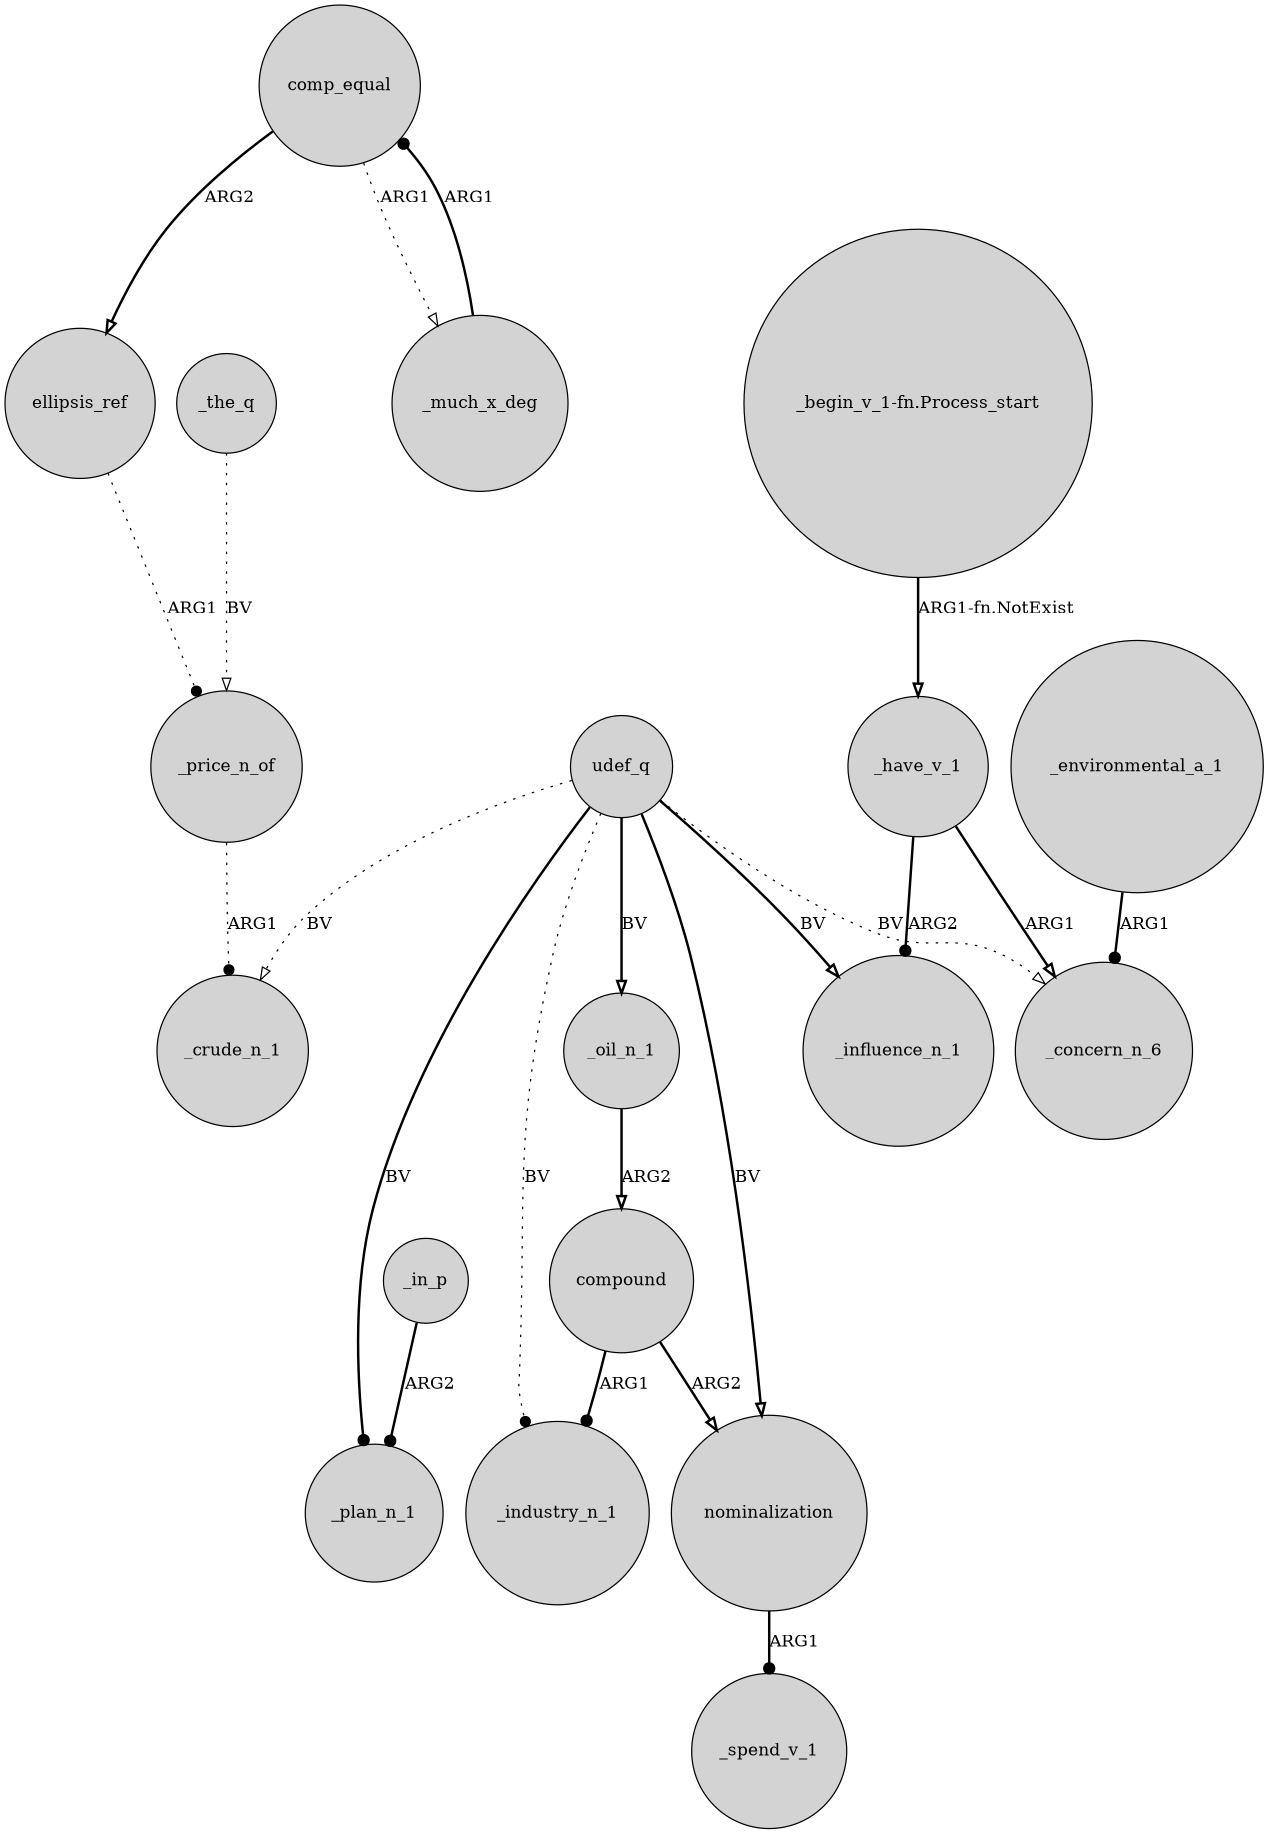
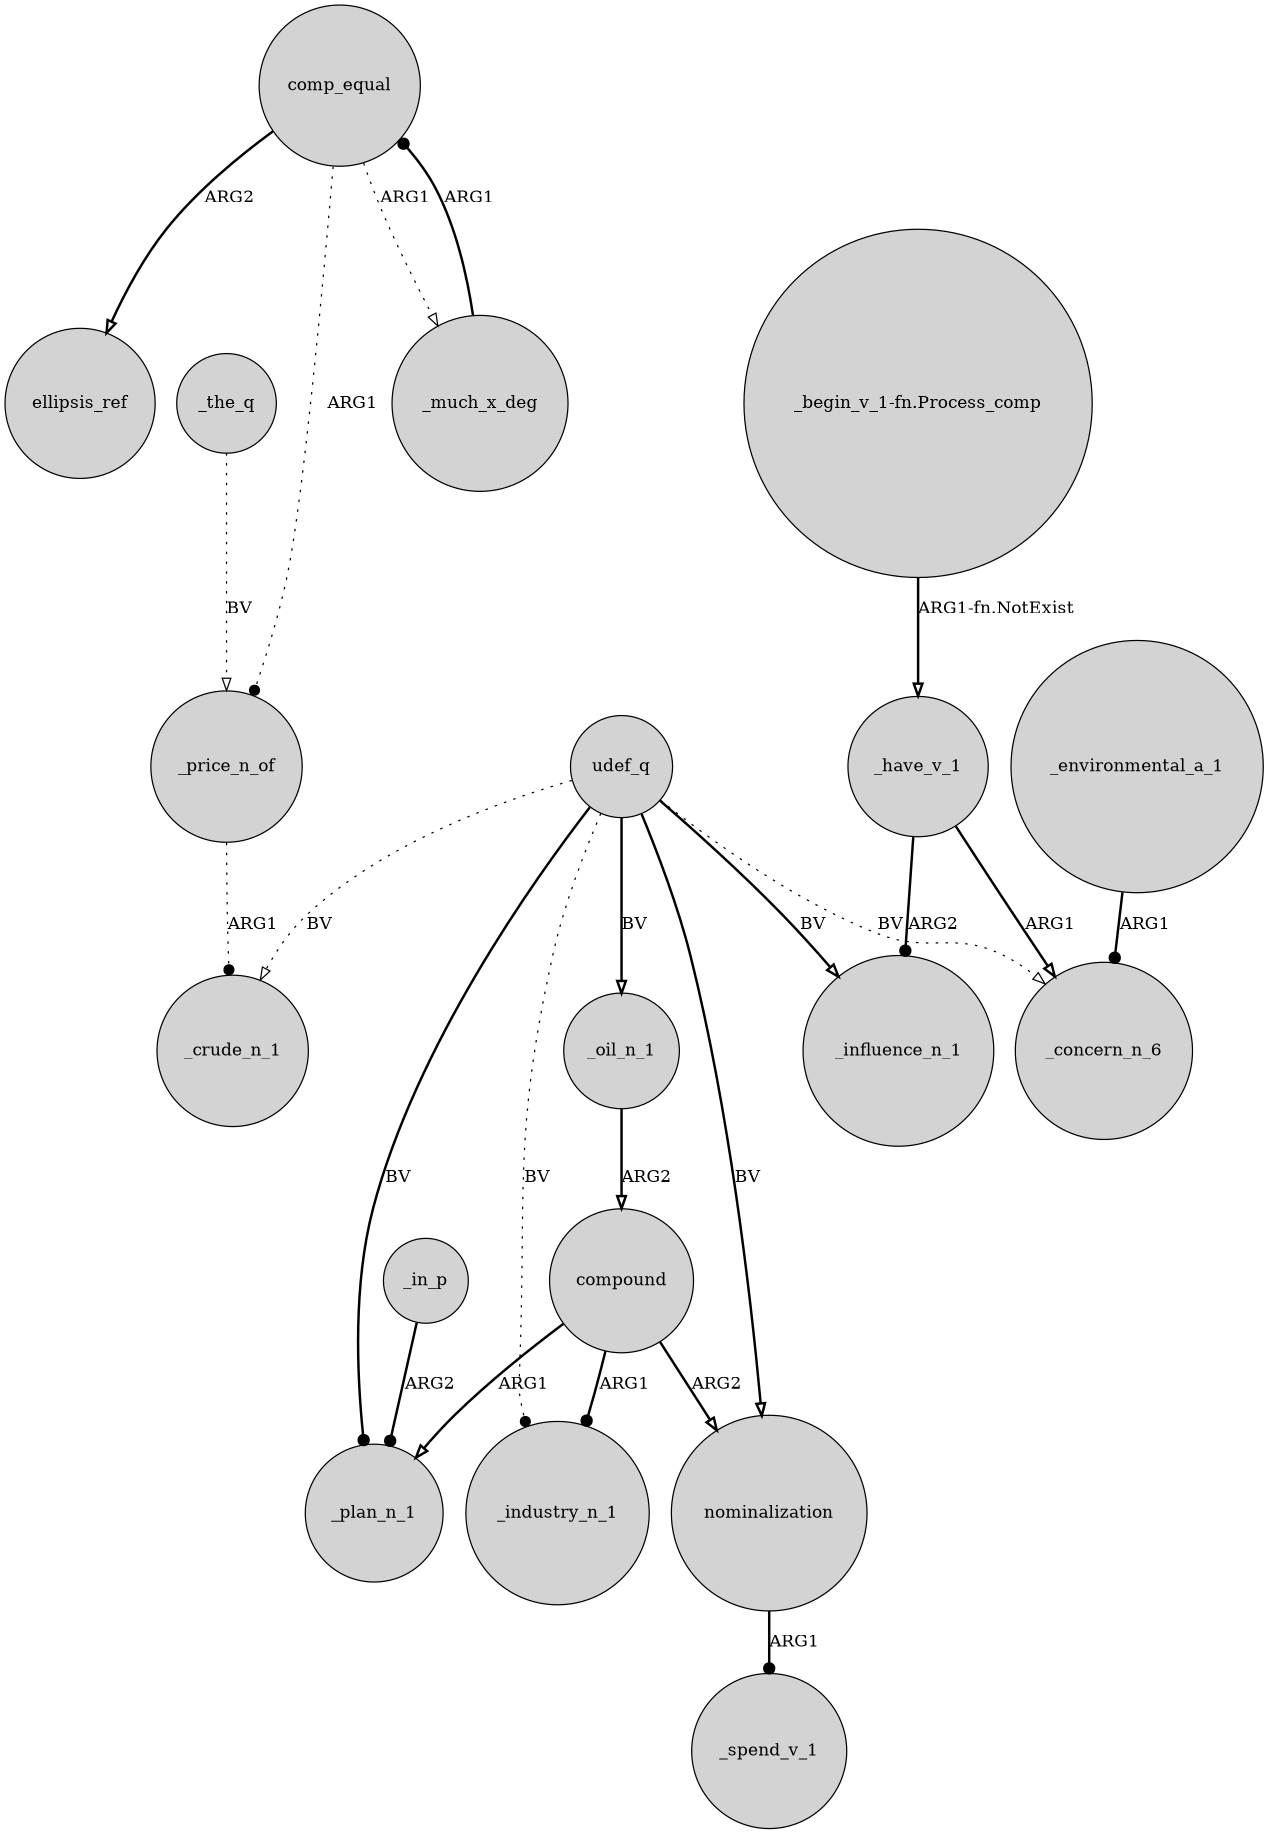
(918, 403) -> (918, 403)
(151, 580) -> (308, 428)
none -> (490, 1382)
